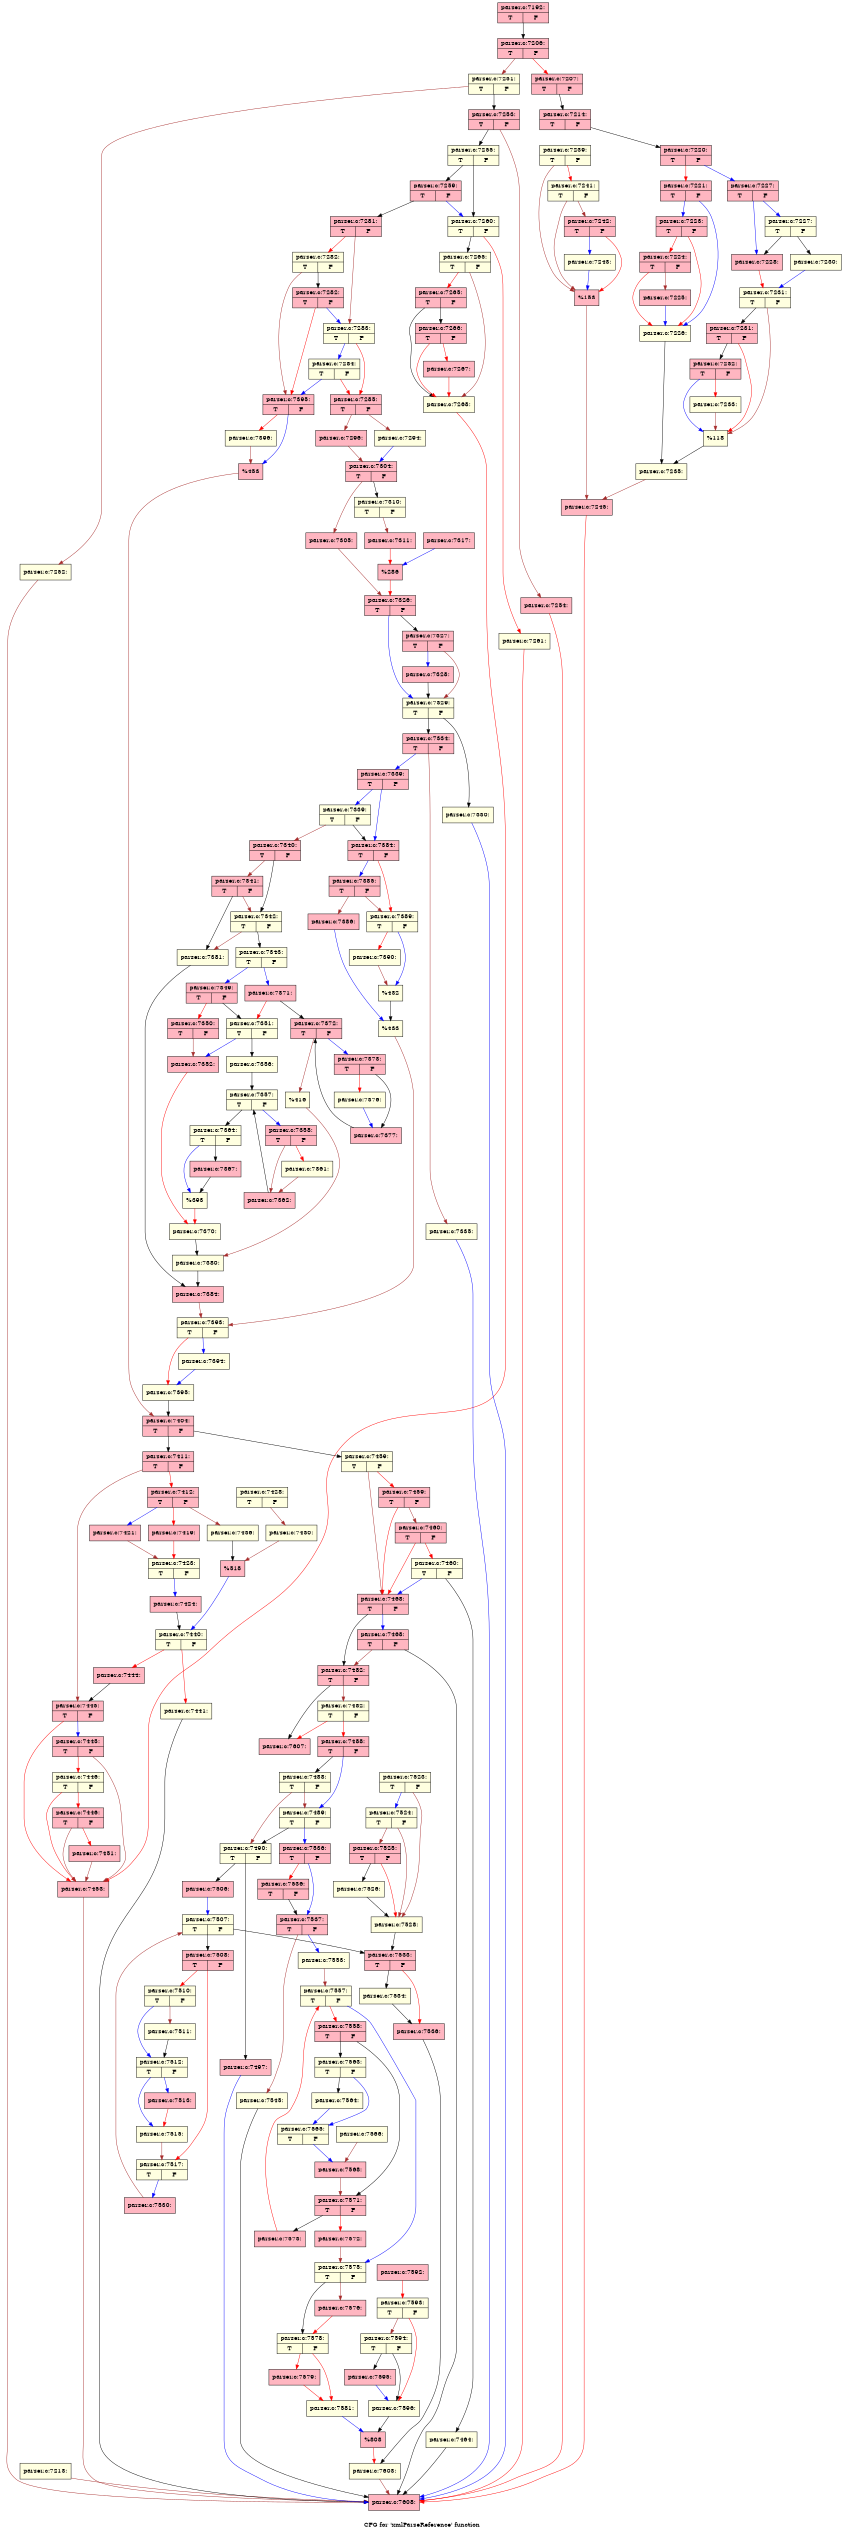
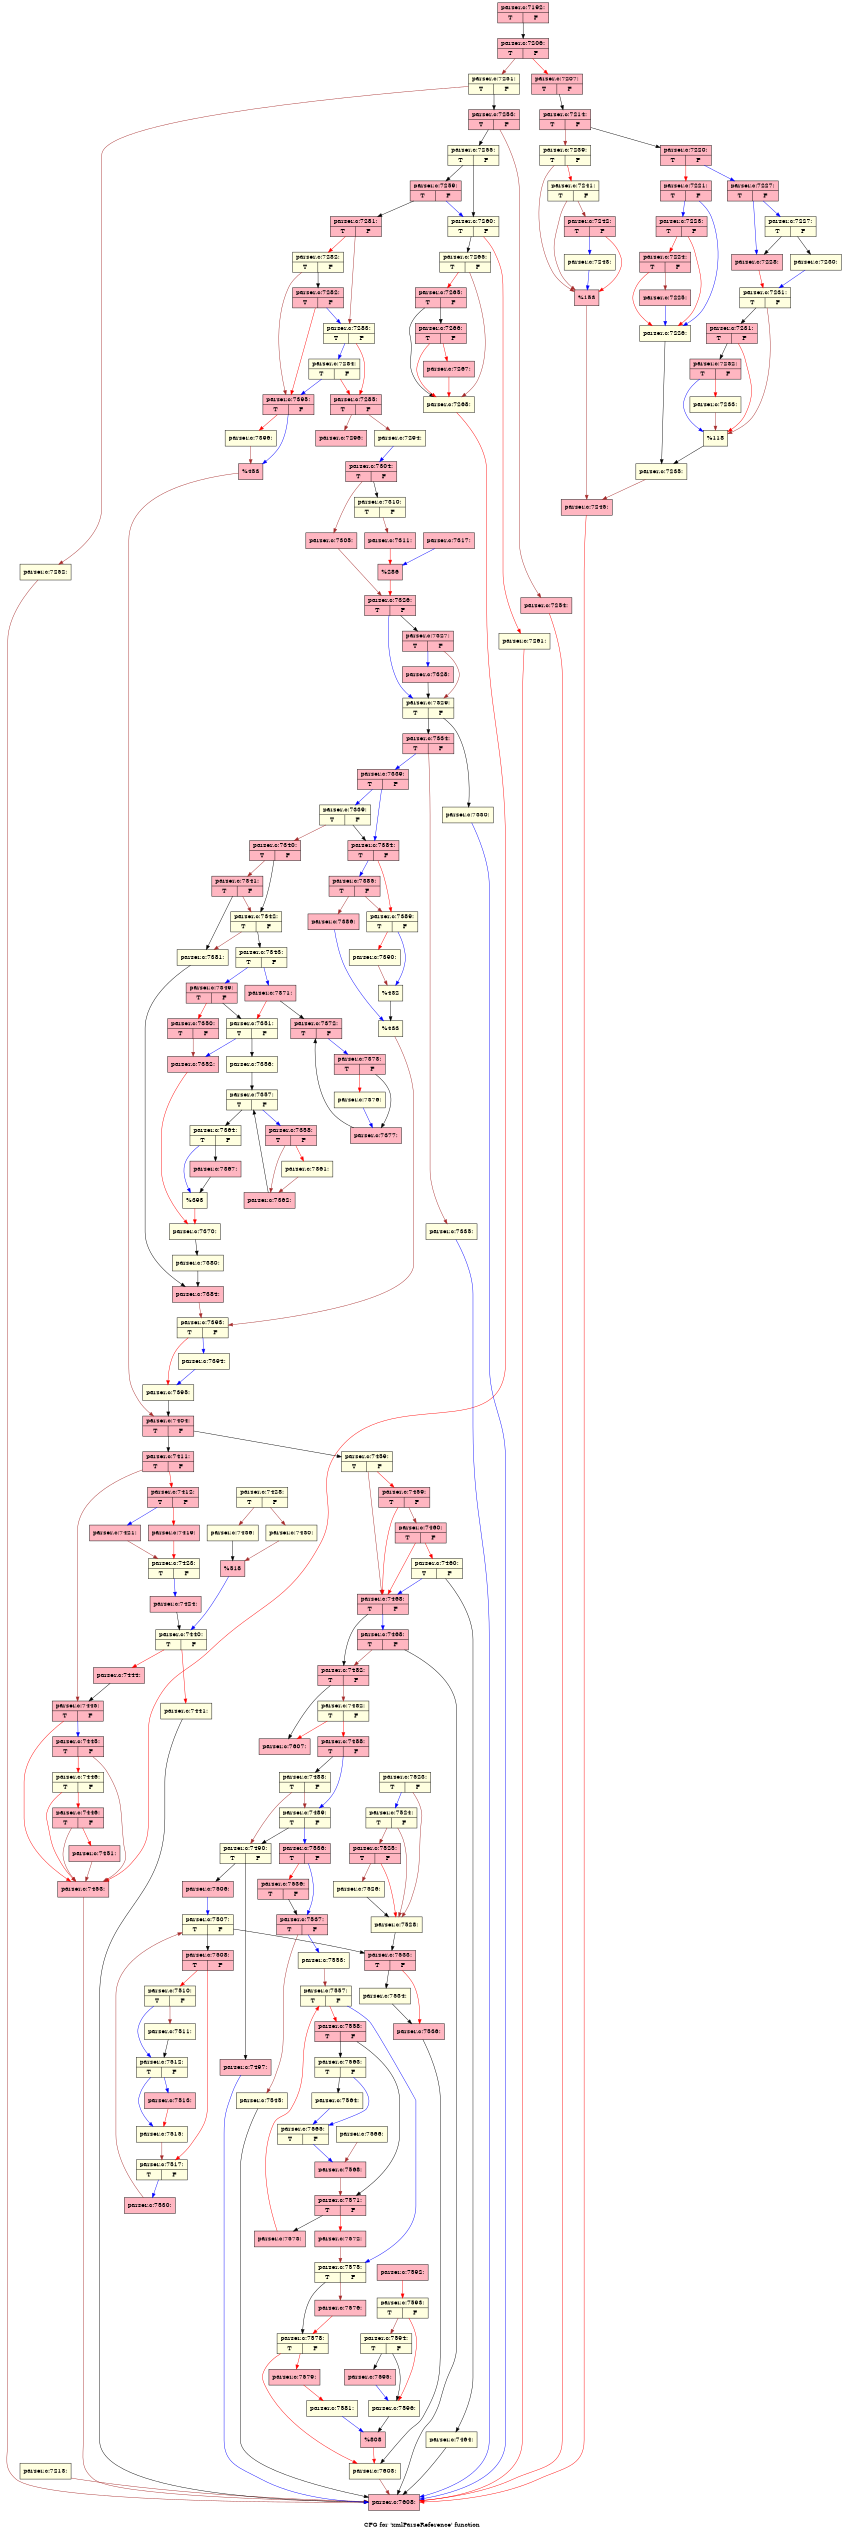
none -> (565, 135)
(354, 452) -> none
(297, 1100) -> none
(203, 1515) -> (248, 1515)
(367, 1870) -> (367, 1870)
(325, 2373) -> (288, 2417)
